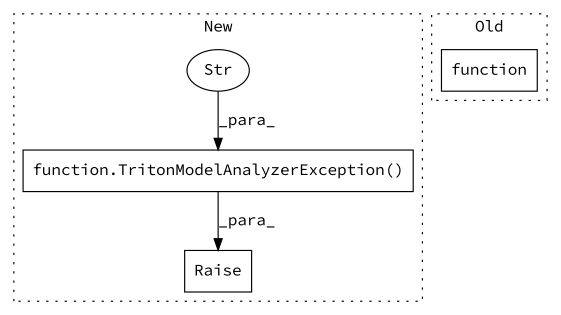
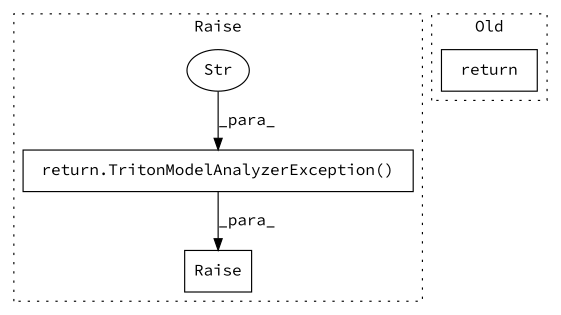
(218, 27) -> (218, 27)
(489, 70) -> (489, 70)
(218, 171) -> (218, 171)
